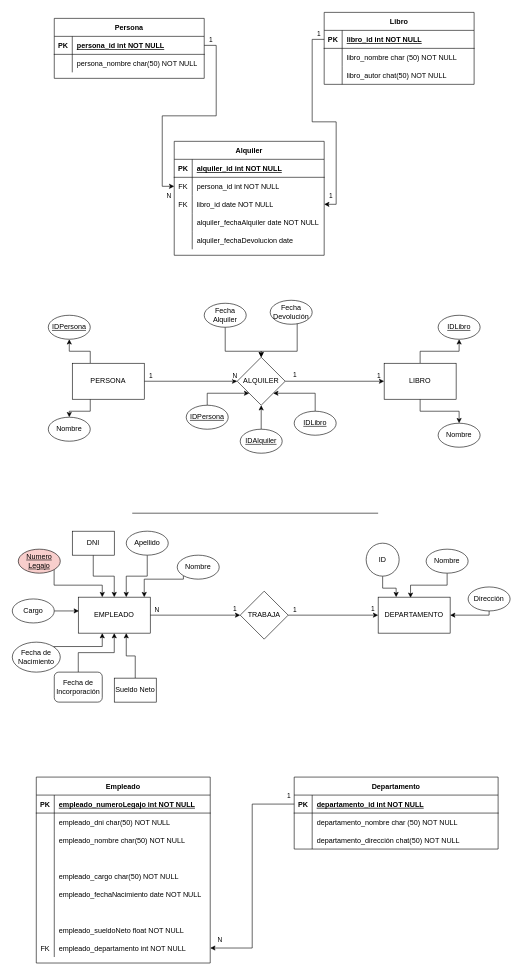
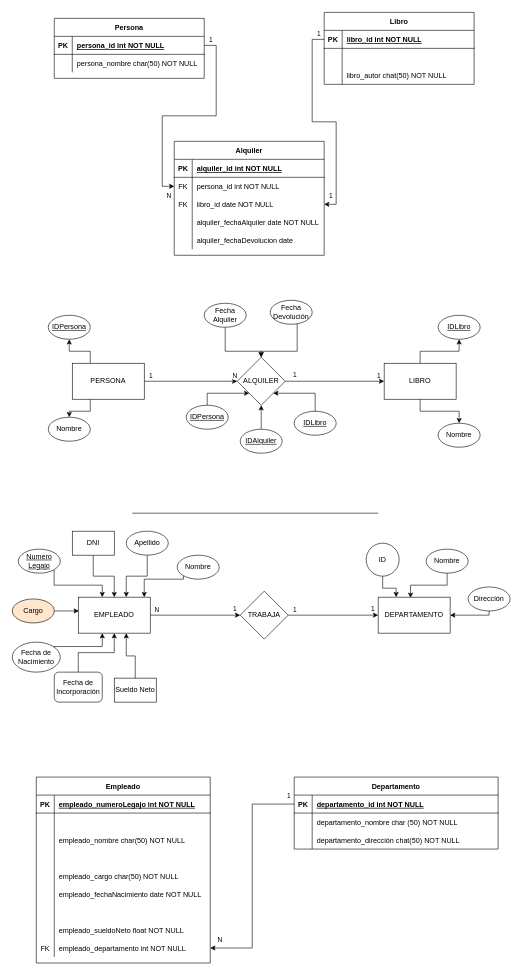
(408, 57) -> none
(39, 561) -> (39, 561)
(33, 611) -> (33, 611)
(132, 822) -> none
